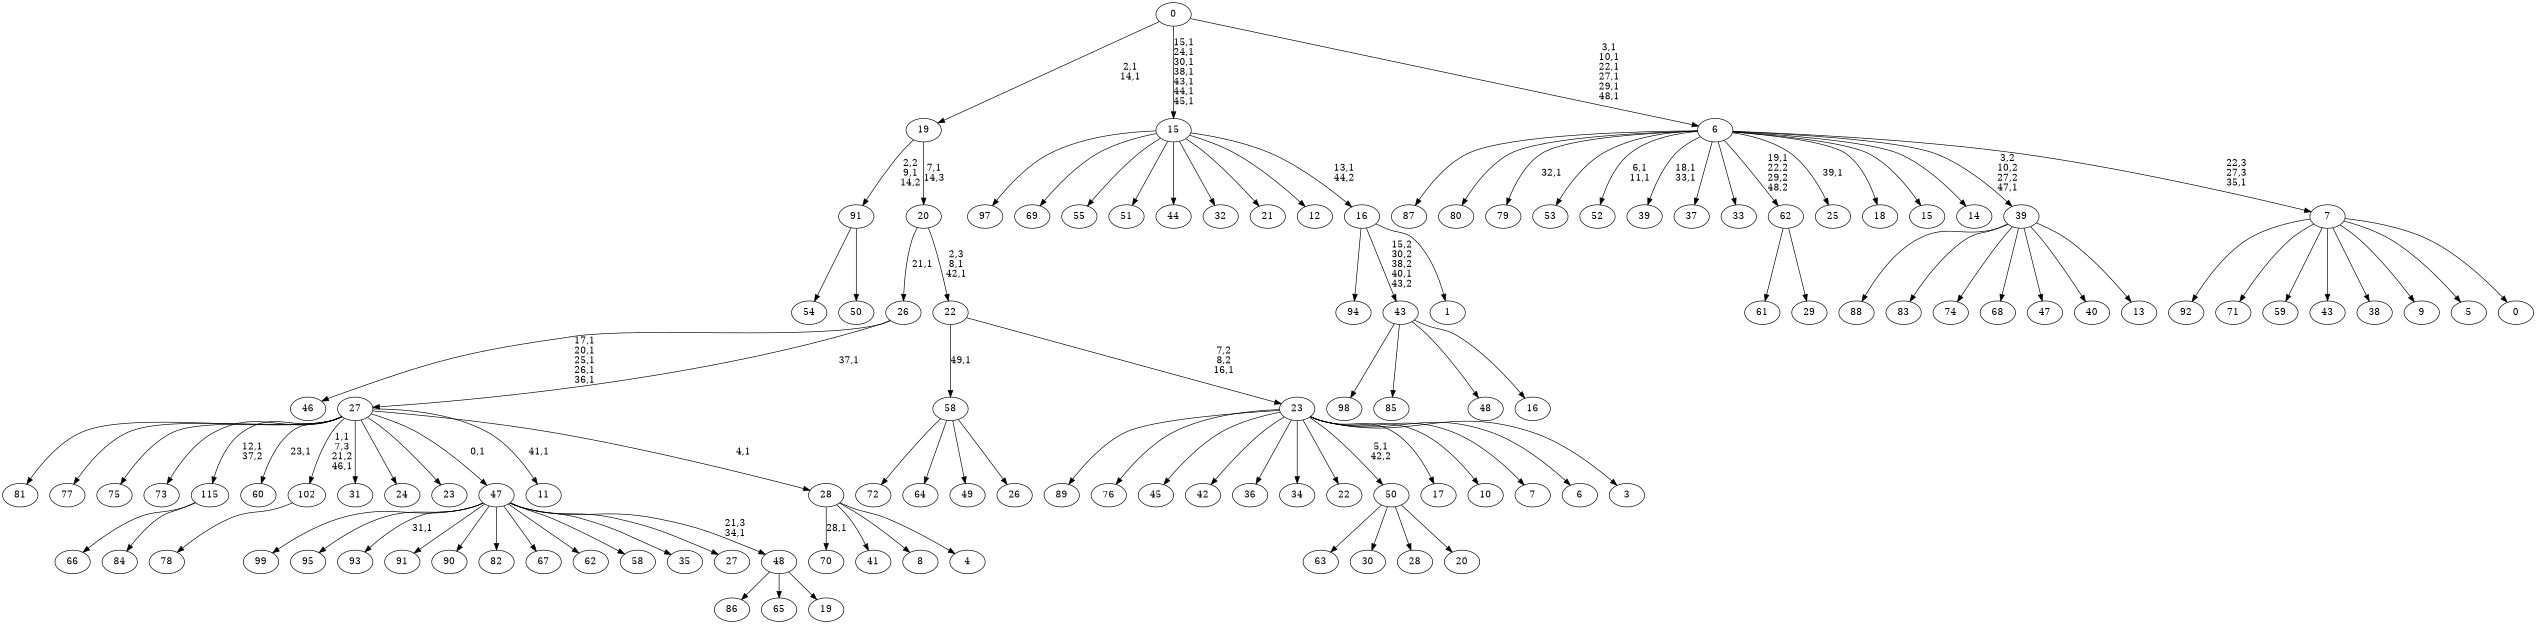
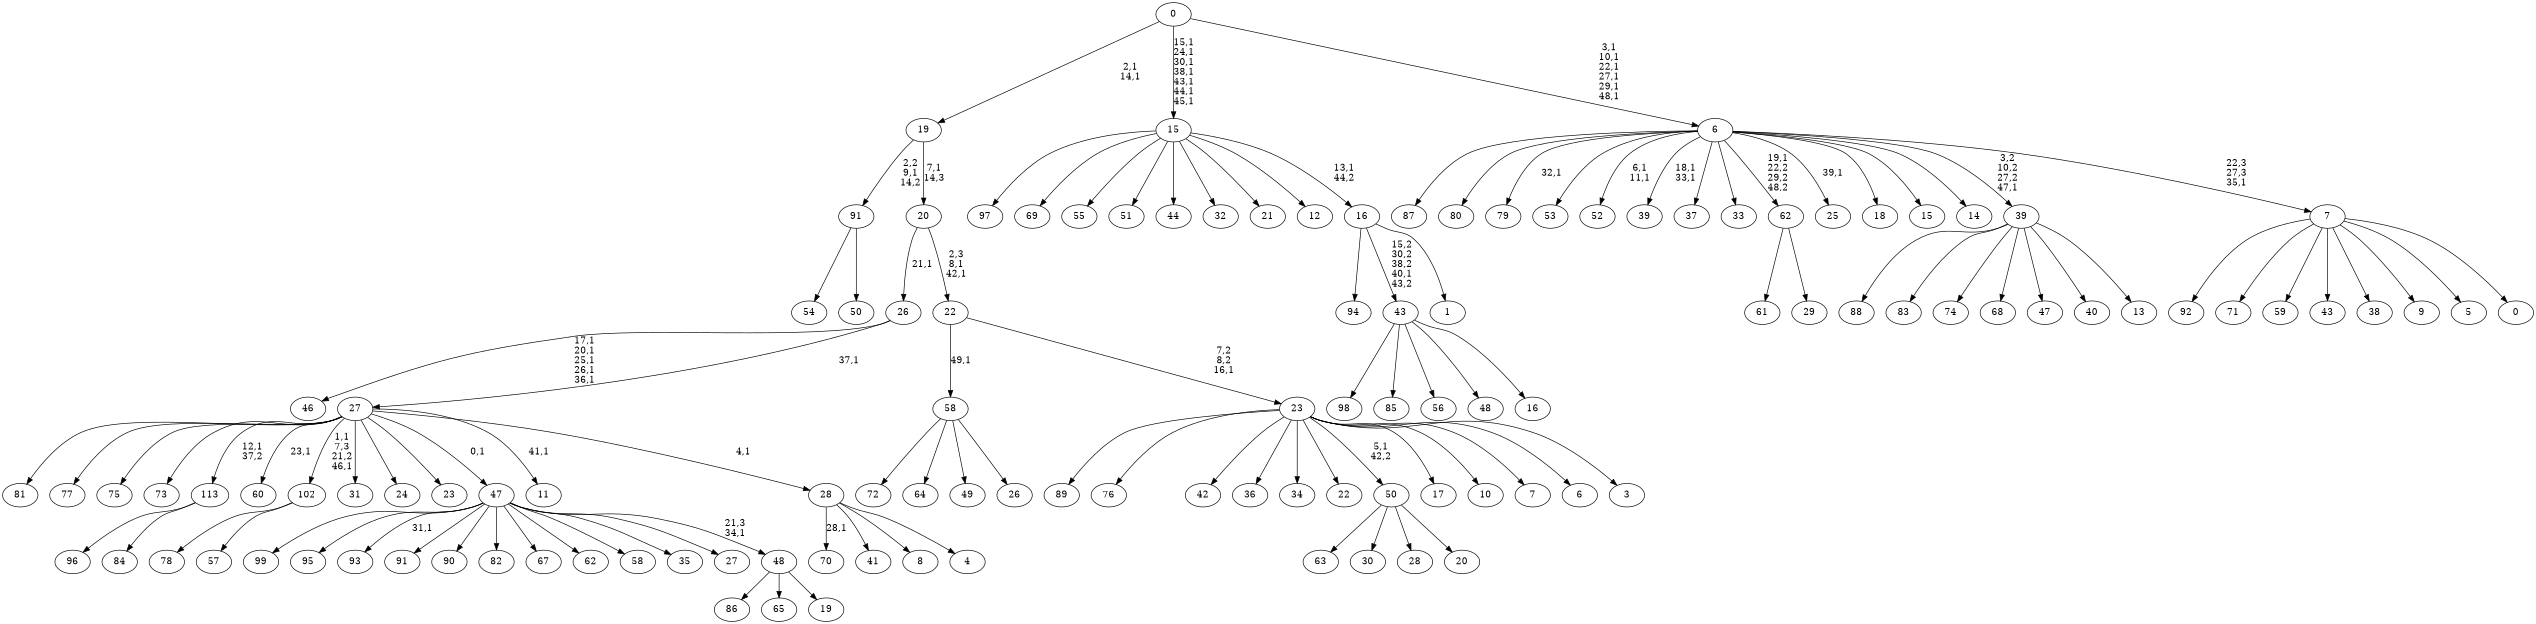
none -> (1439, 409)
(210, 495) -> (210, 495)
(1156, 495) -> none
(73, 562) -> (73, 562)
none -> (214, 562)
